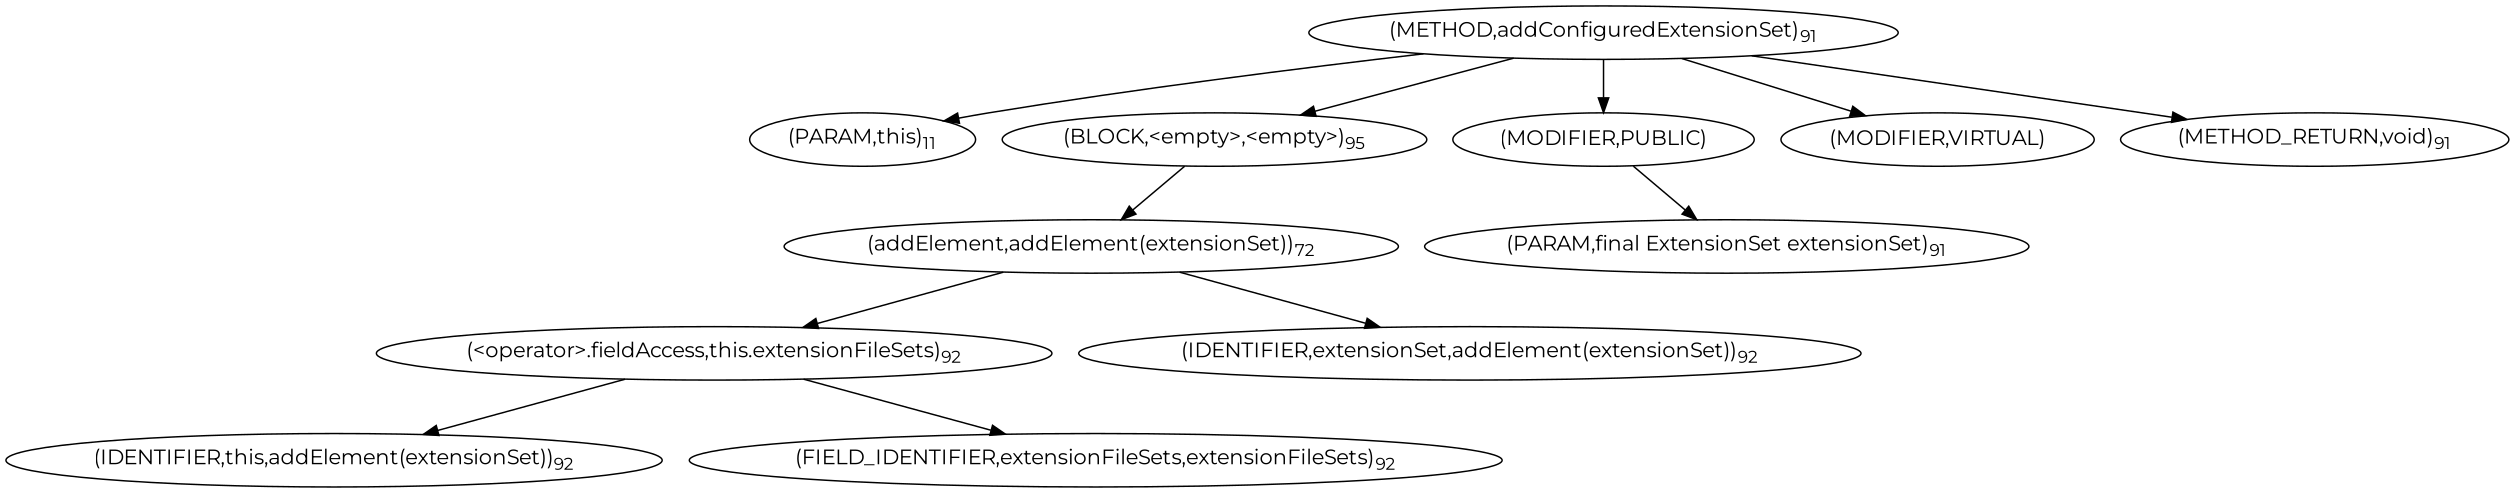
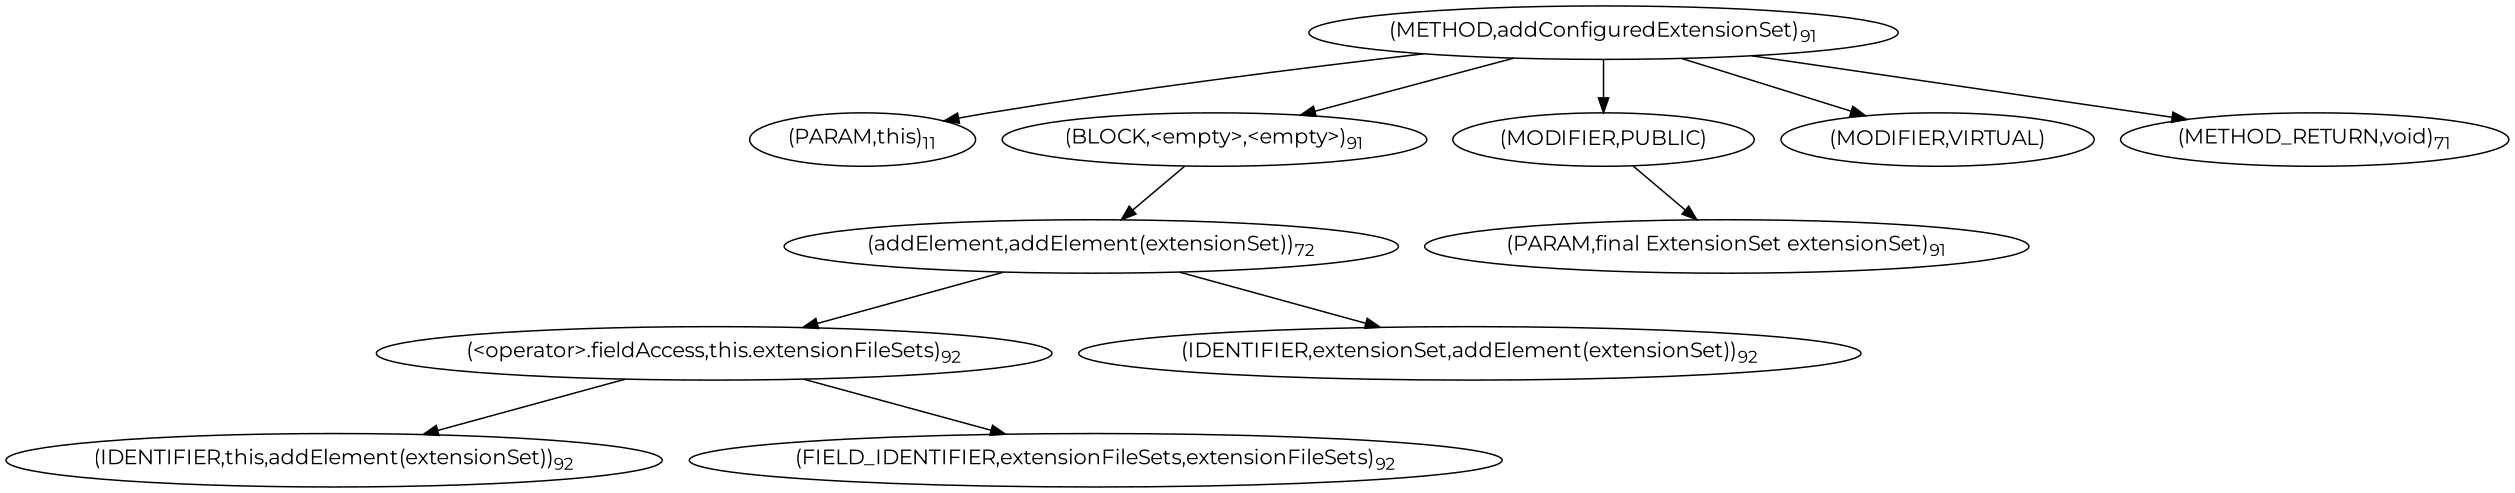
(1356, 137) -> (1356, 137)
(2443, 137) -> (2443, 137)
